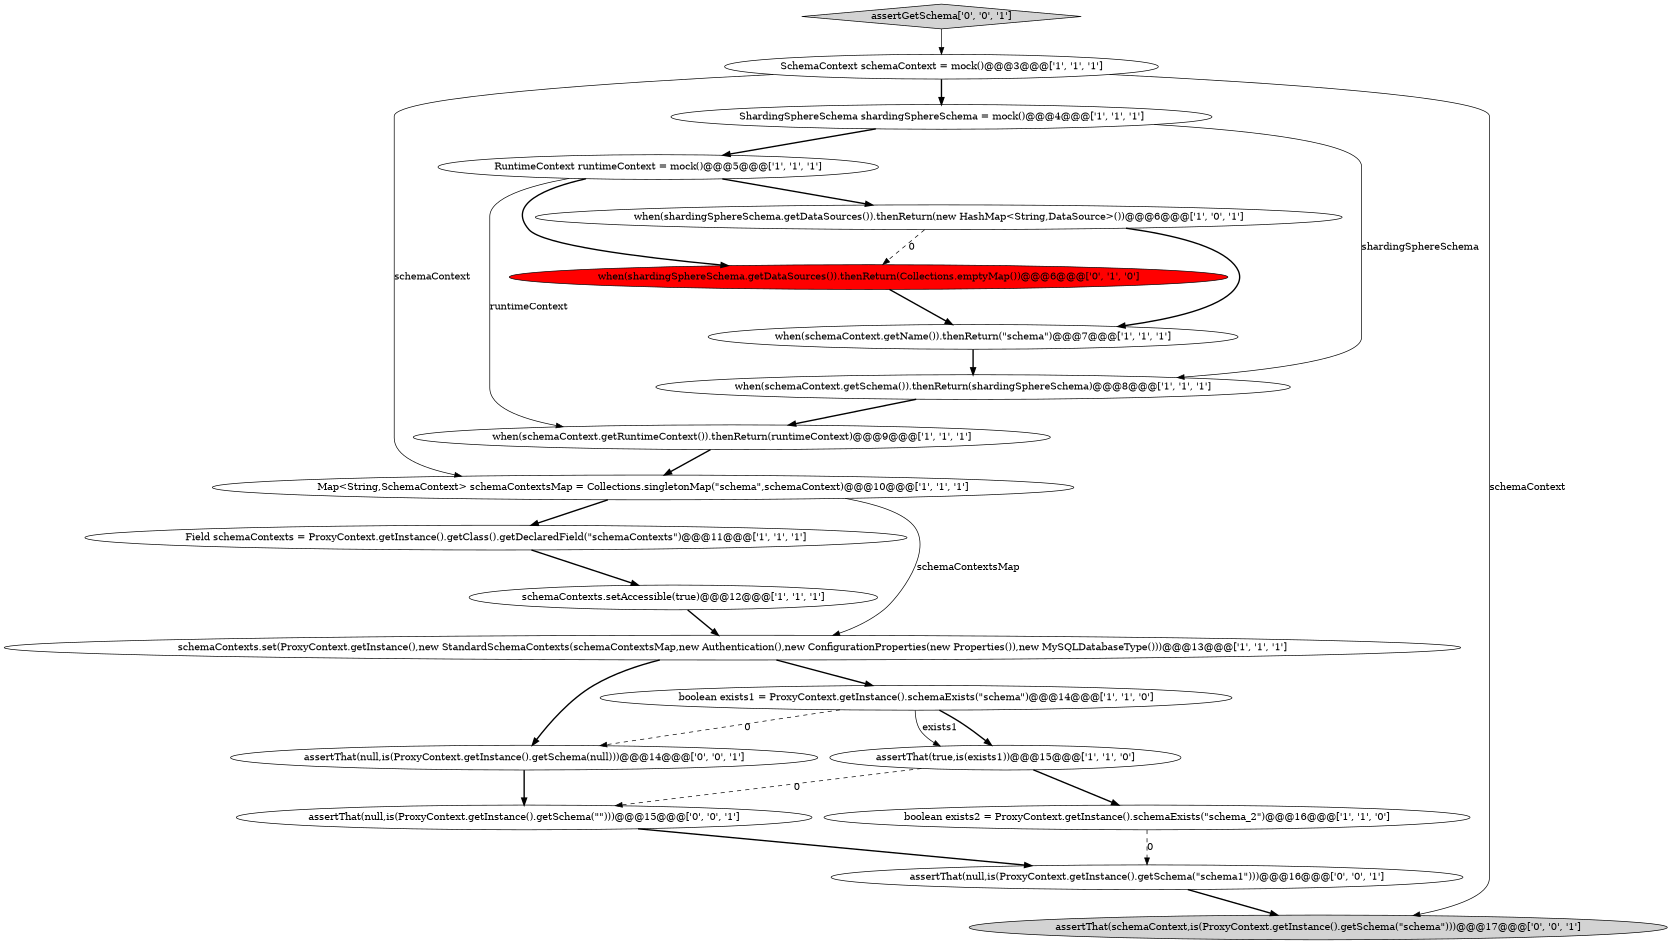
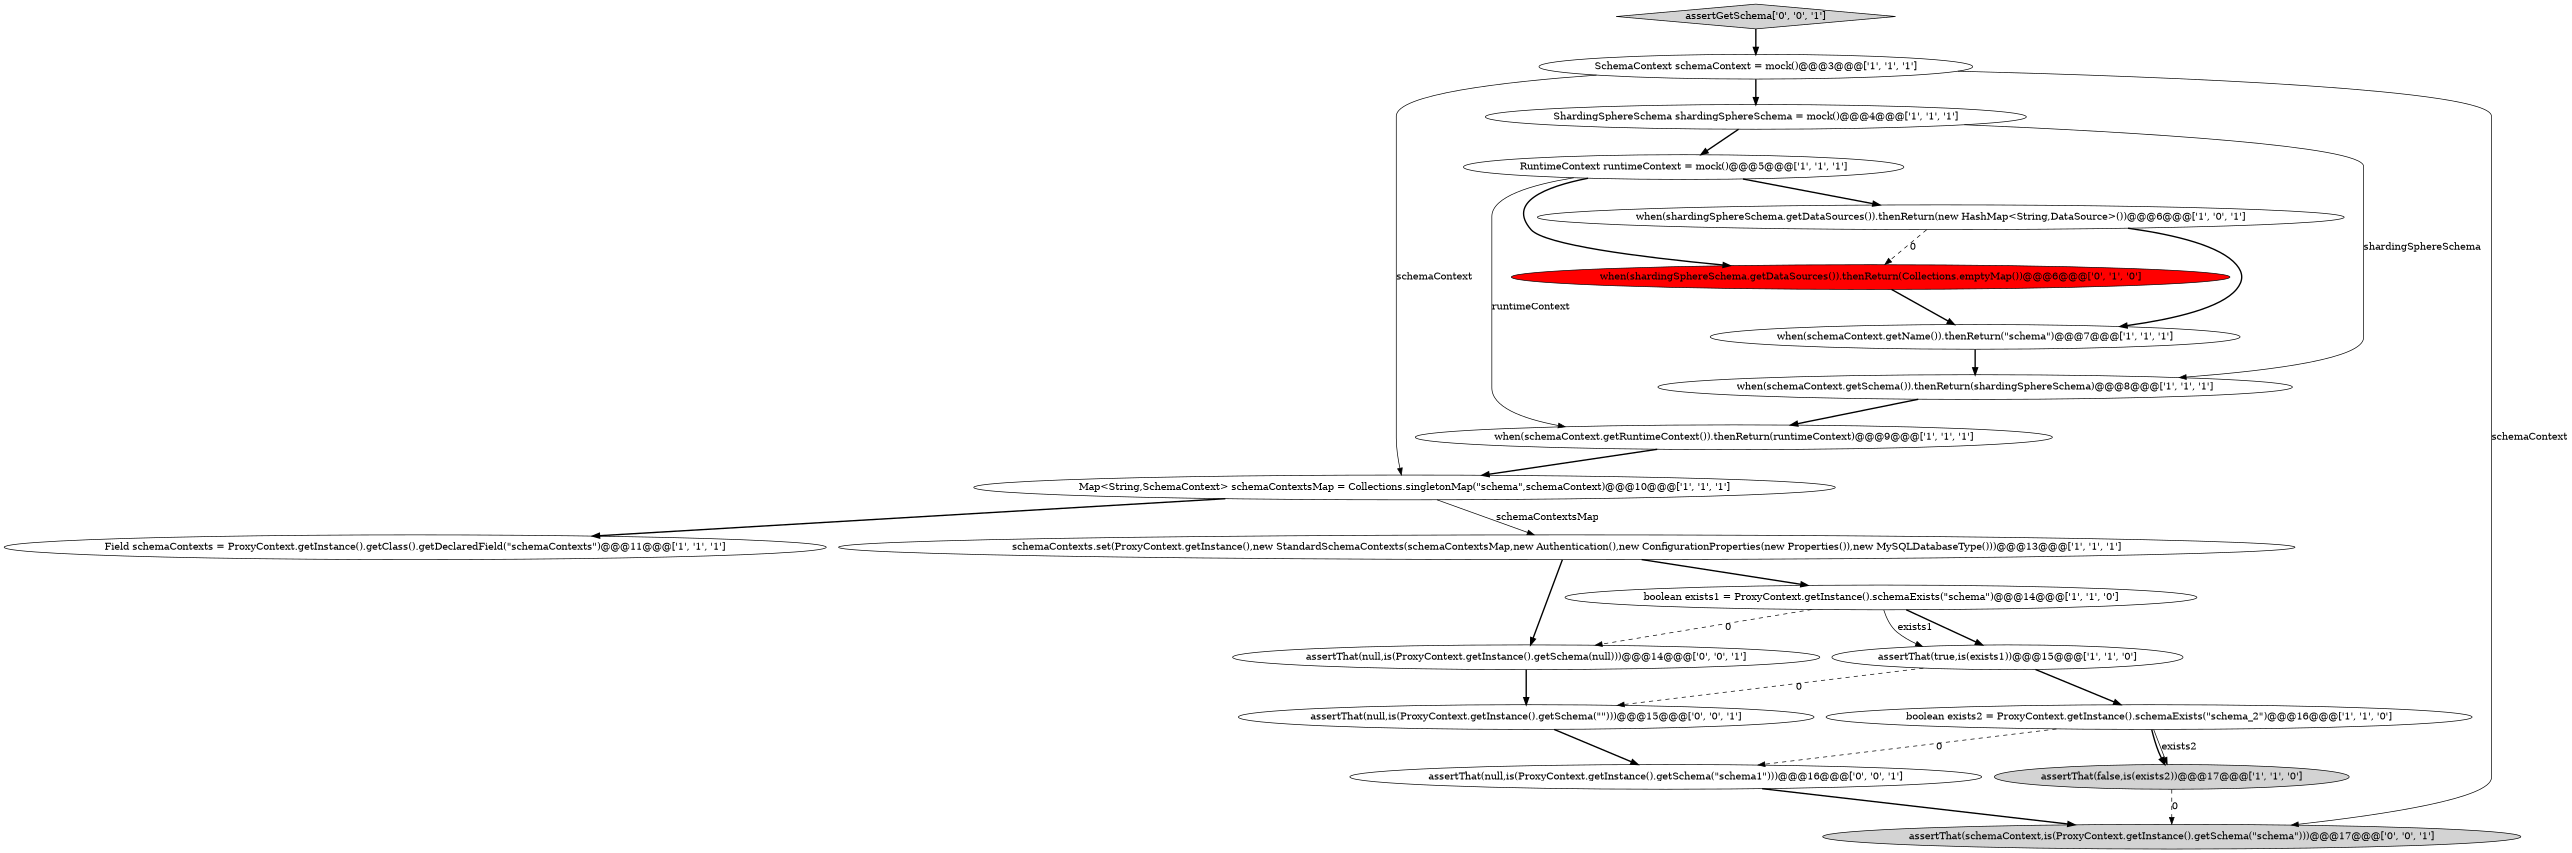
(941, 38) -> (1756, 38)
(673, 597) -> none
none -> (2172, 777)
